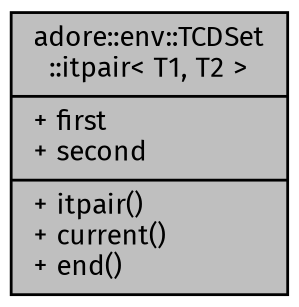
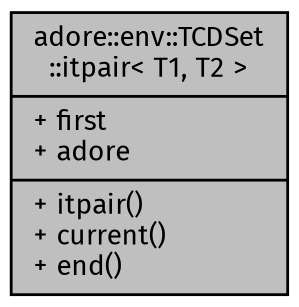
(91, 152) -> (82, 152)
